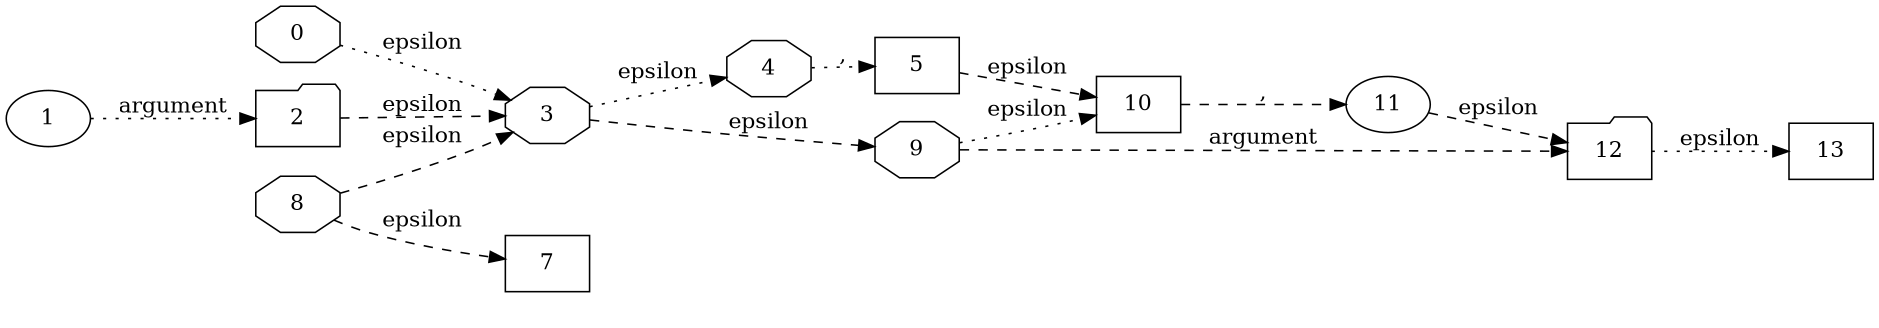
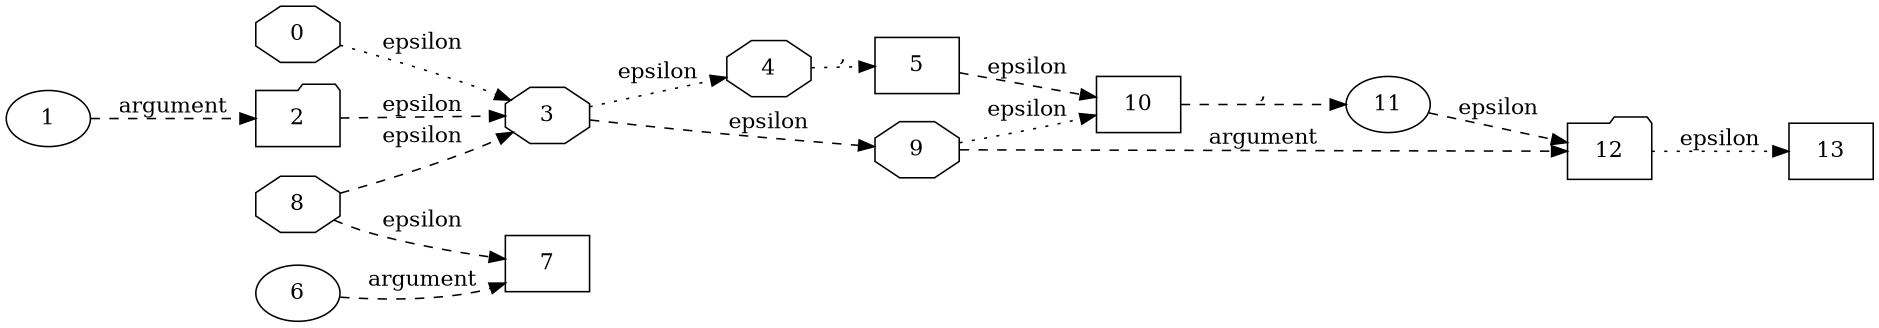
(165, 119) -> (165, 119)
none -> (298, 293)
